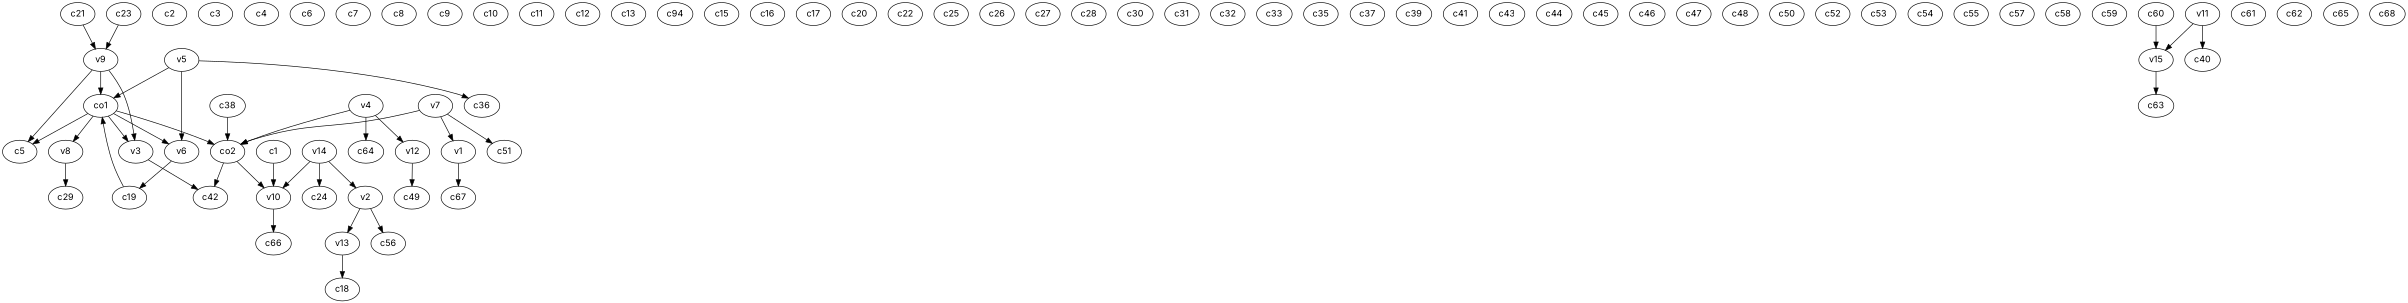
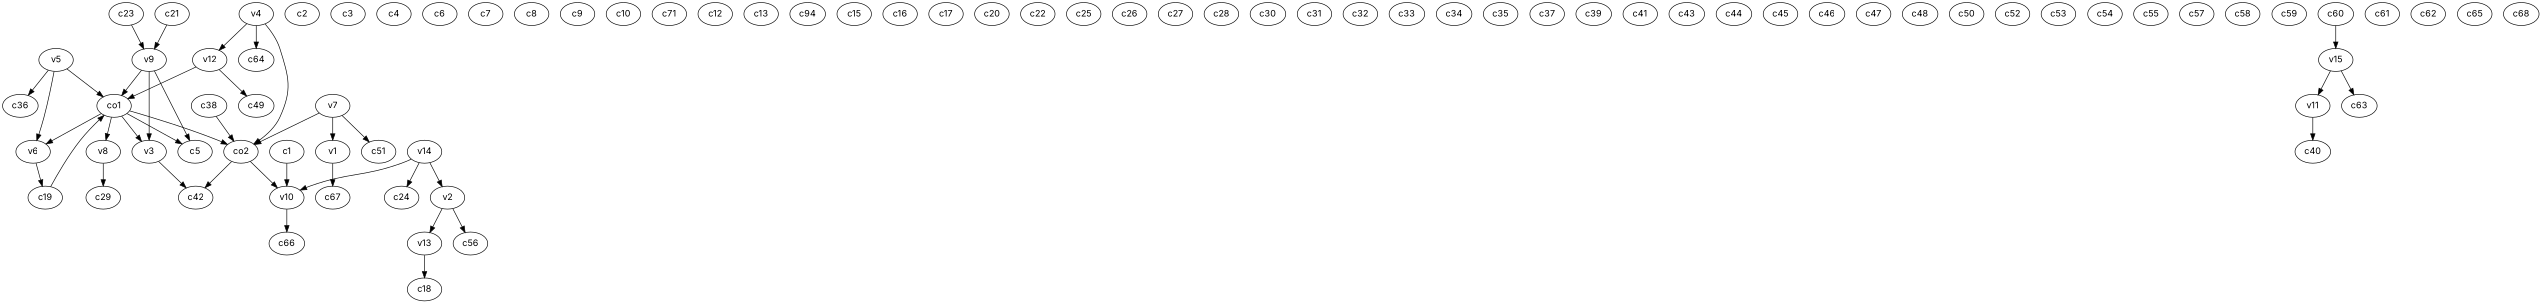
(537, 14) -> (669, 14)
none -> (1454, 14)
(2182, 35) -> (2326, 80)
none -> (165, 81)
